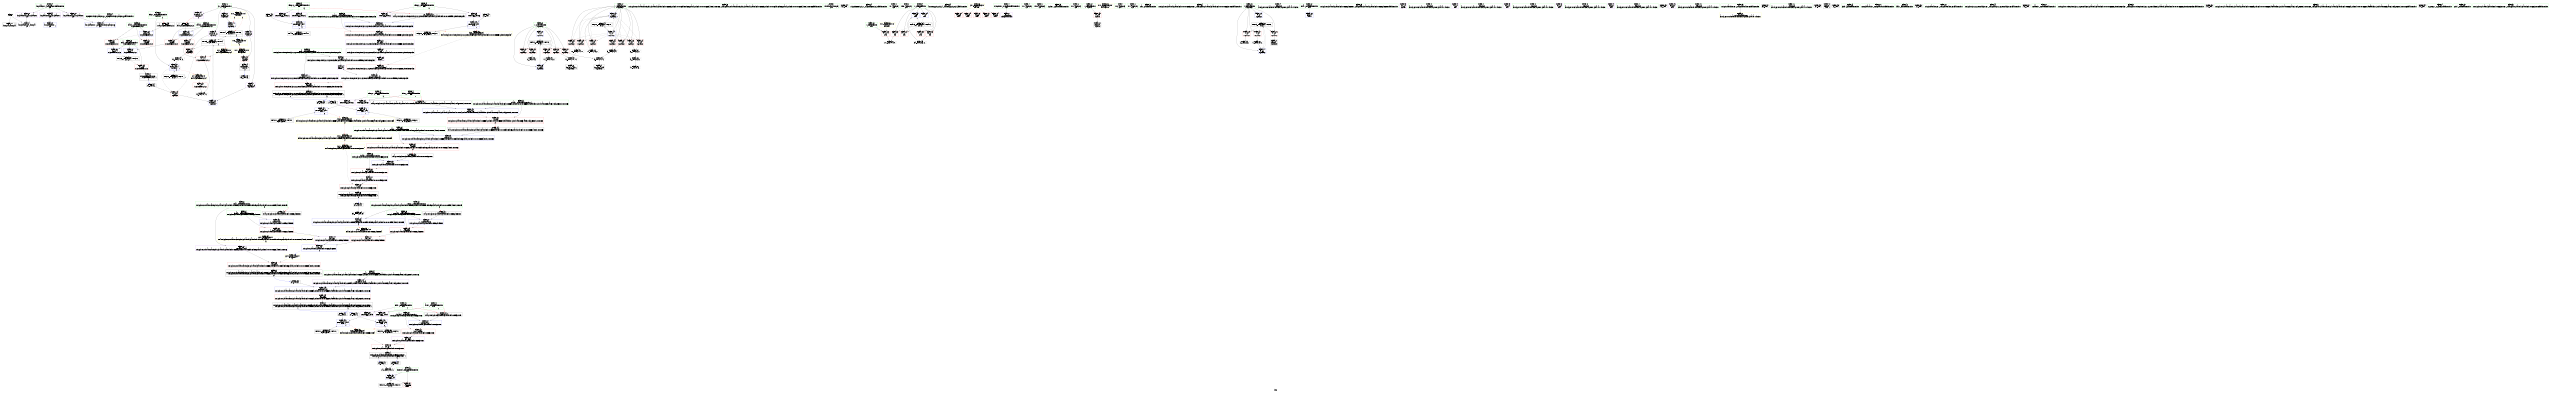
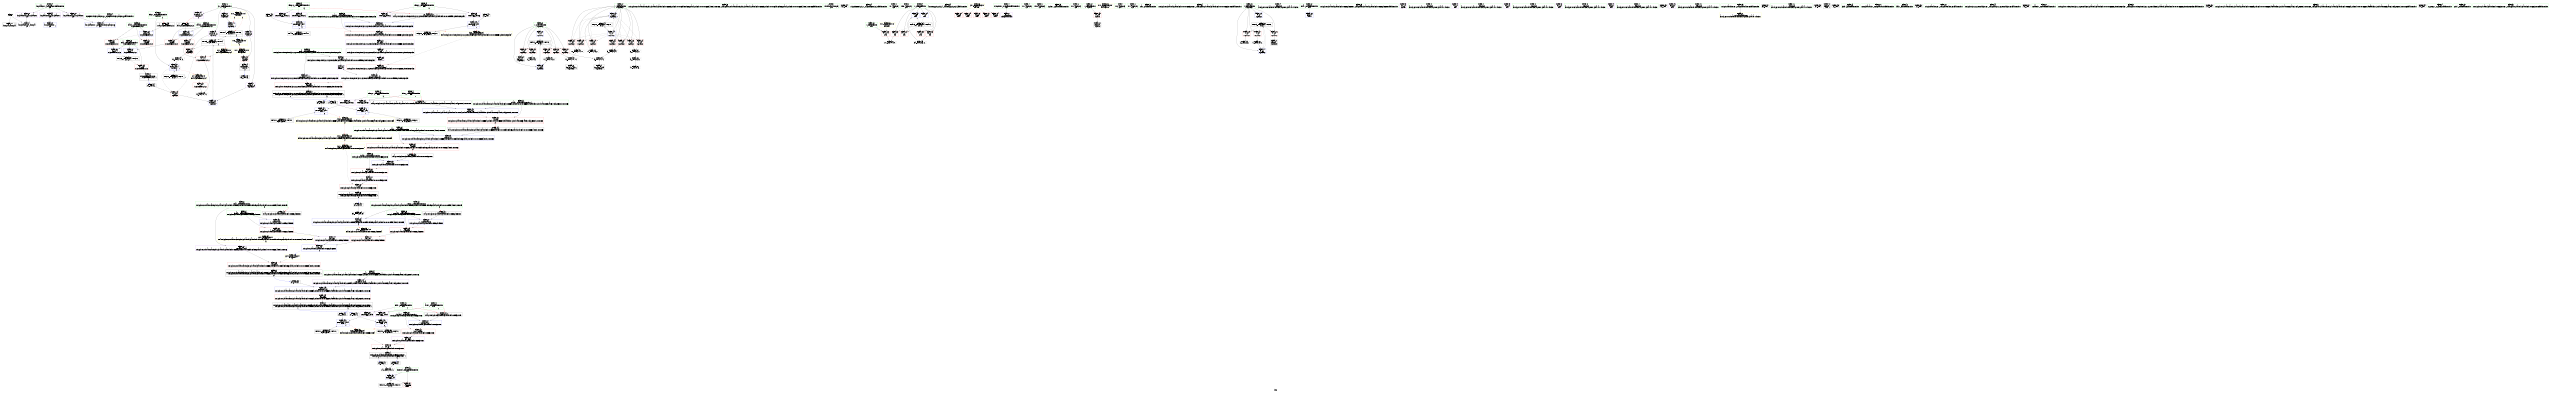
none -> (521, 59)
